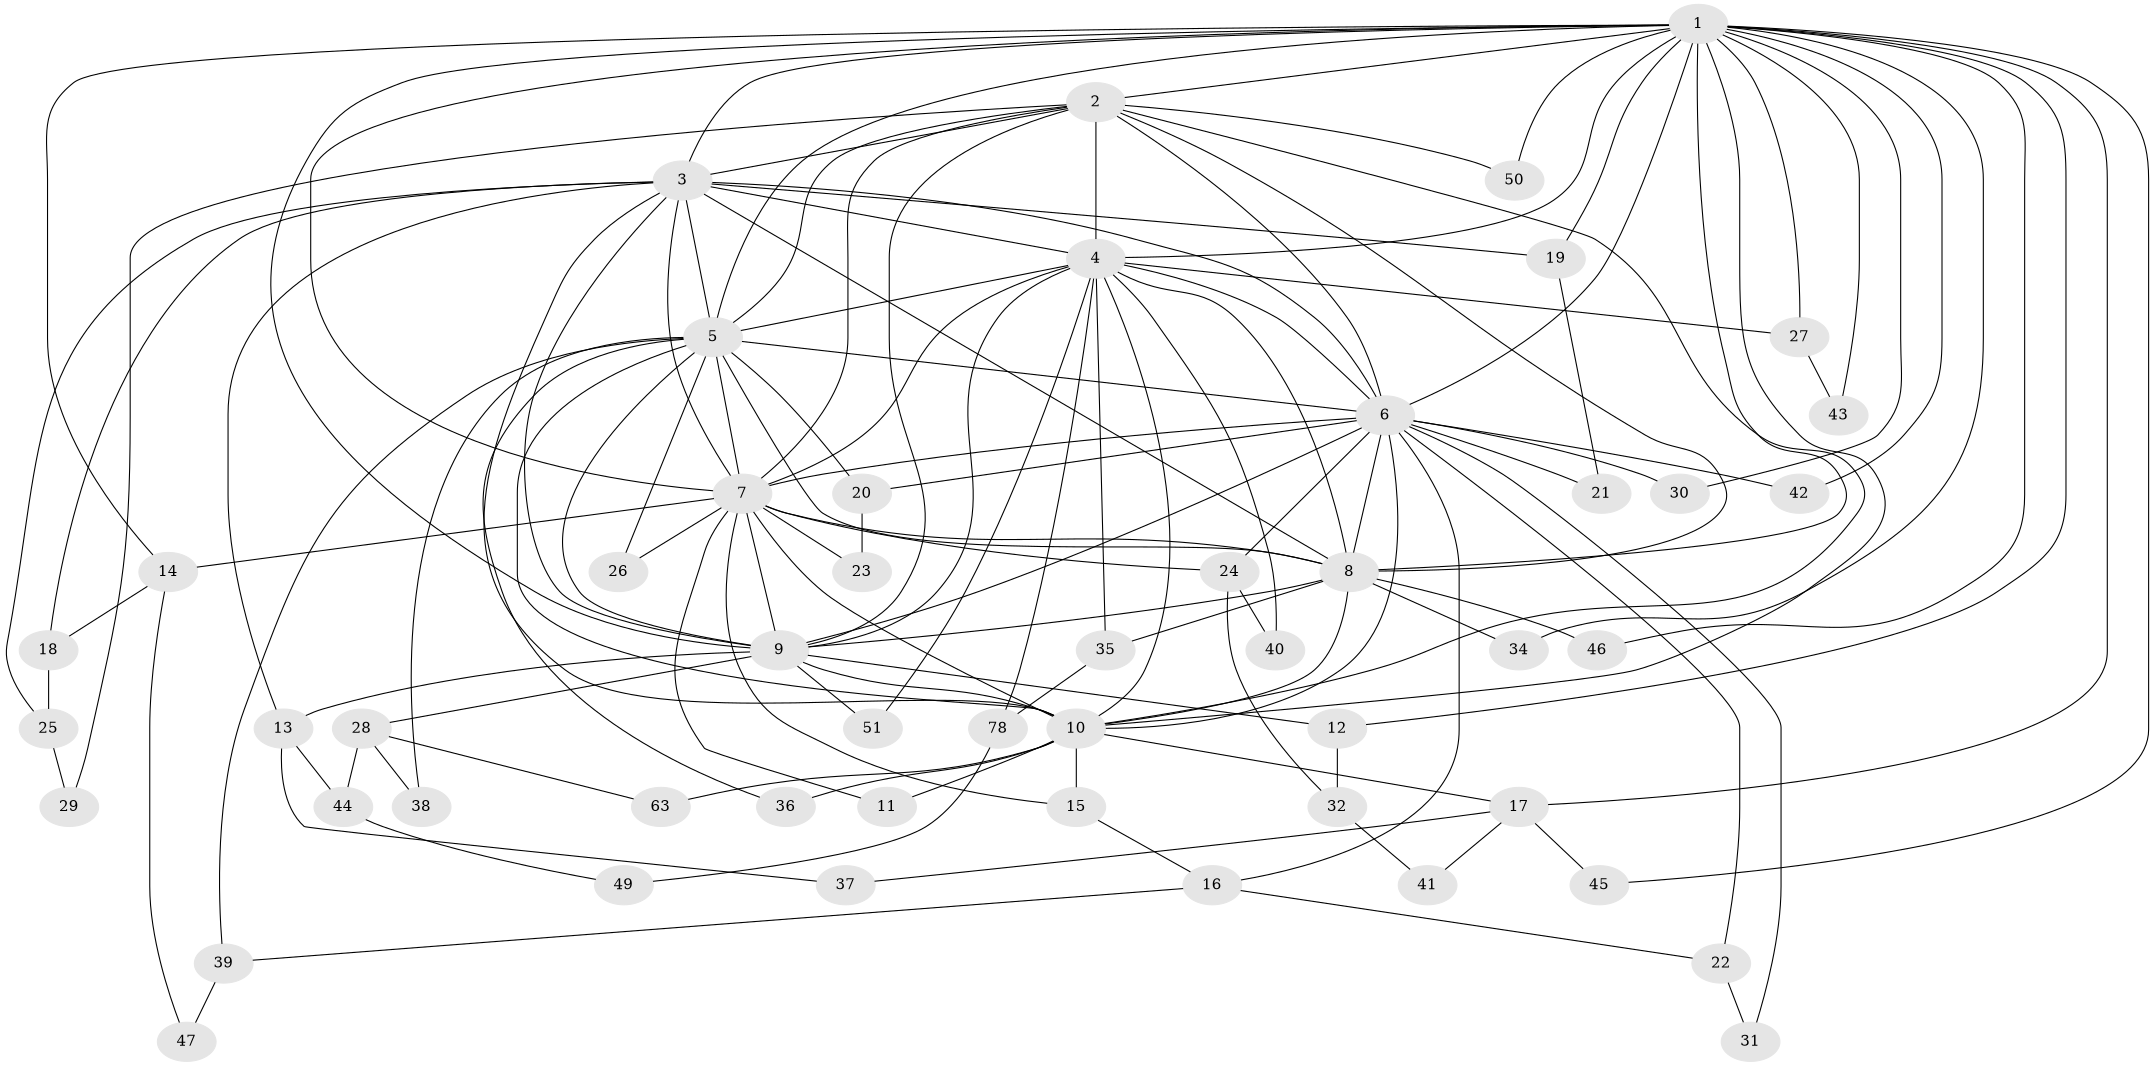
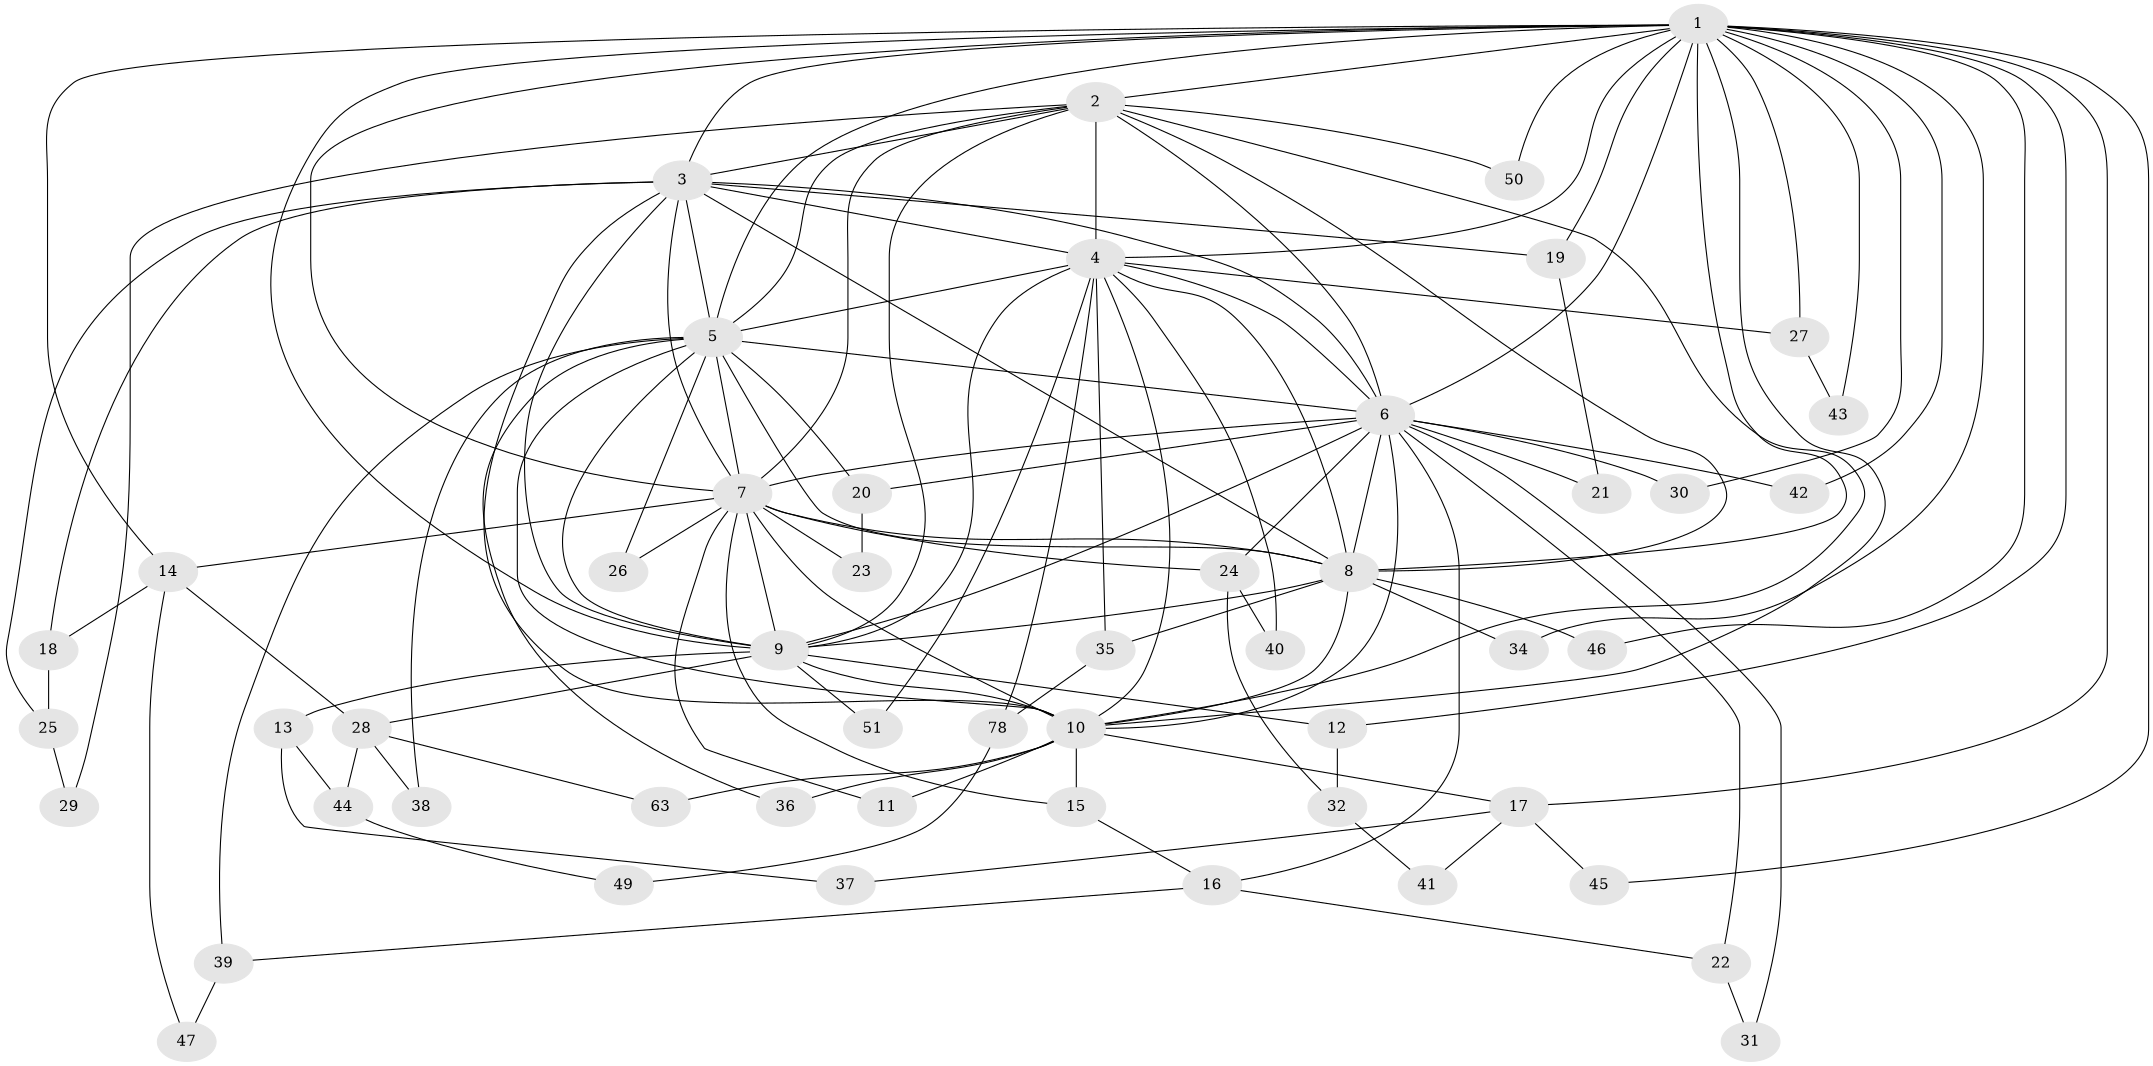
(283, 296) -> none
(913, 369) -> none
none -> (257, 644)
